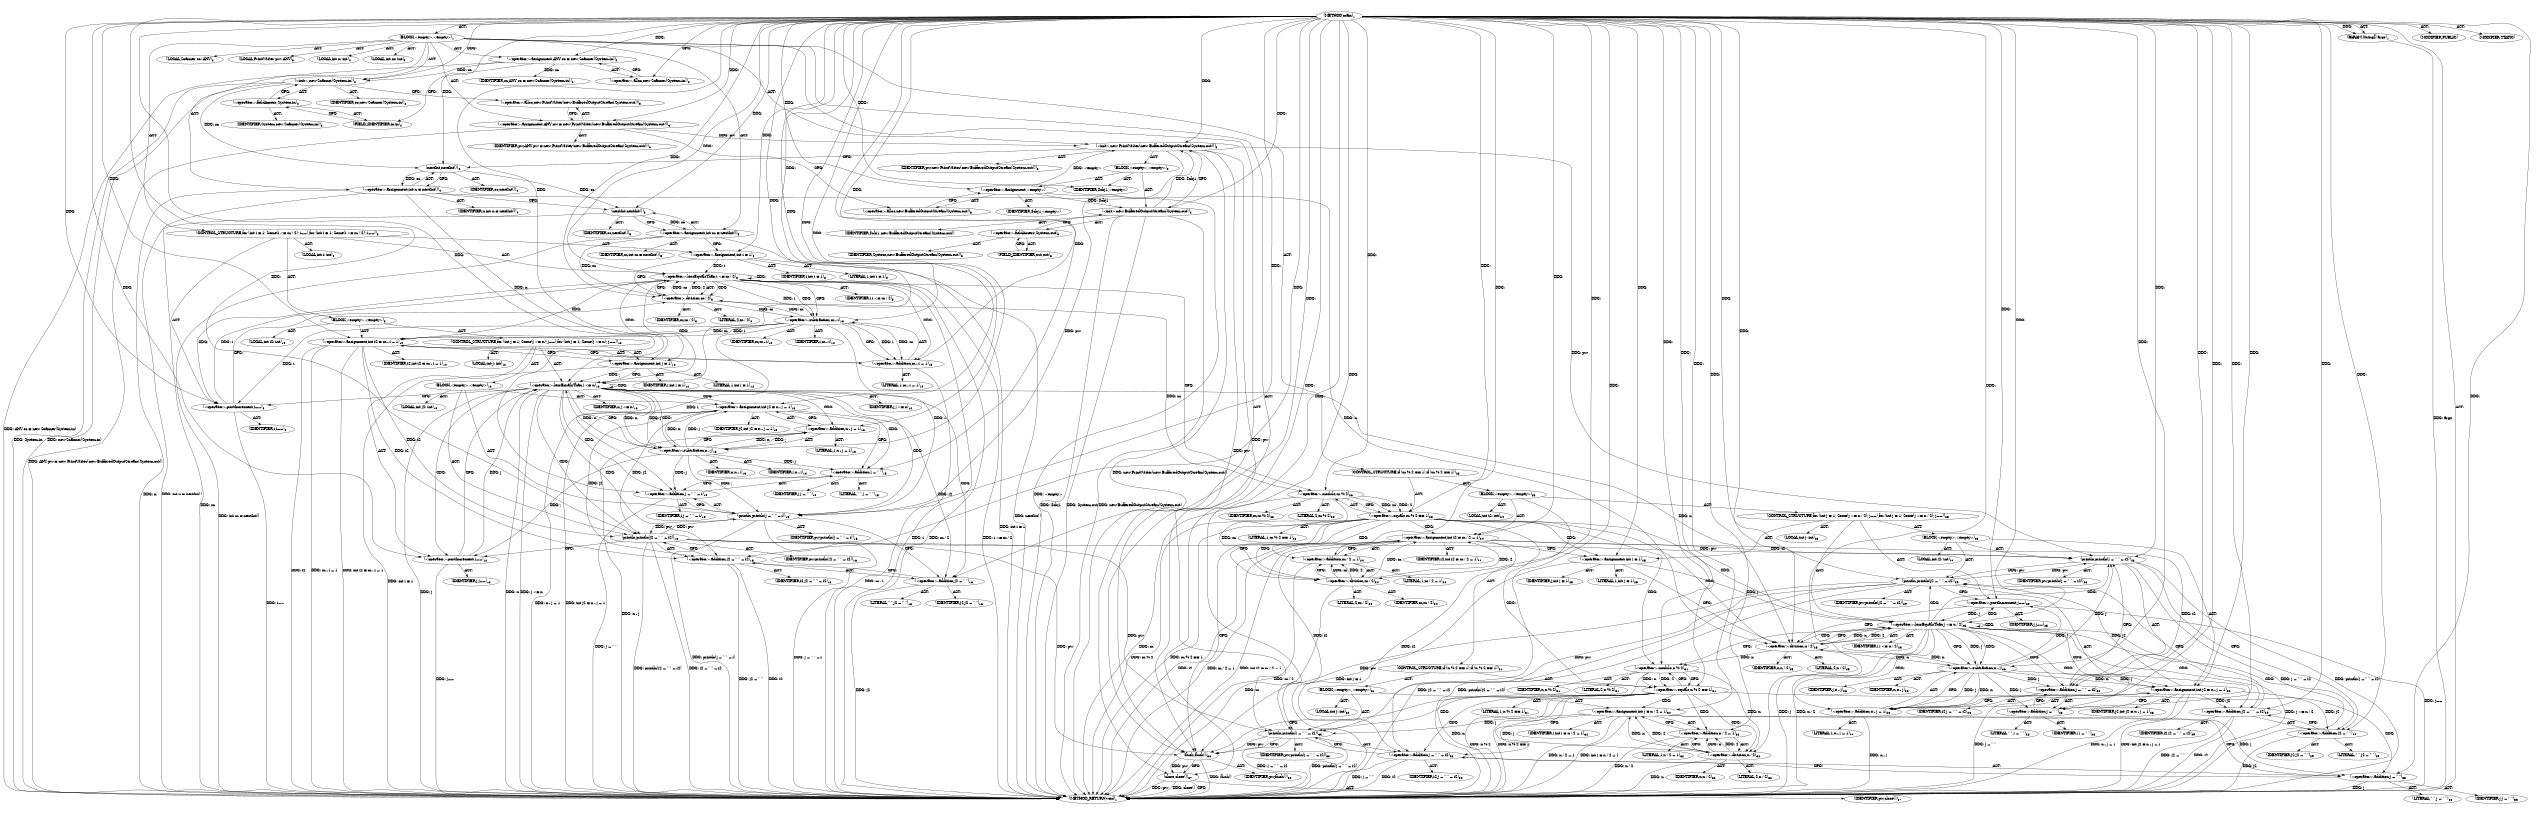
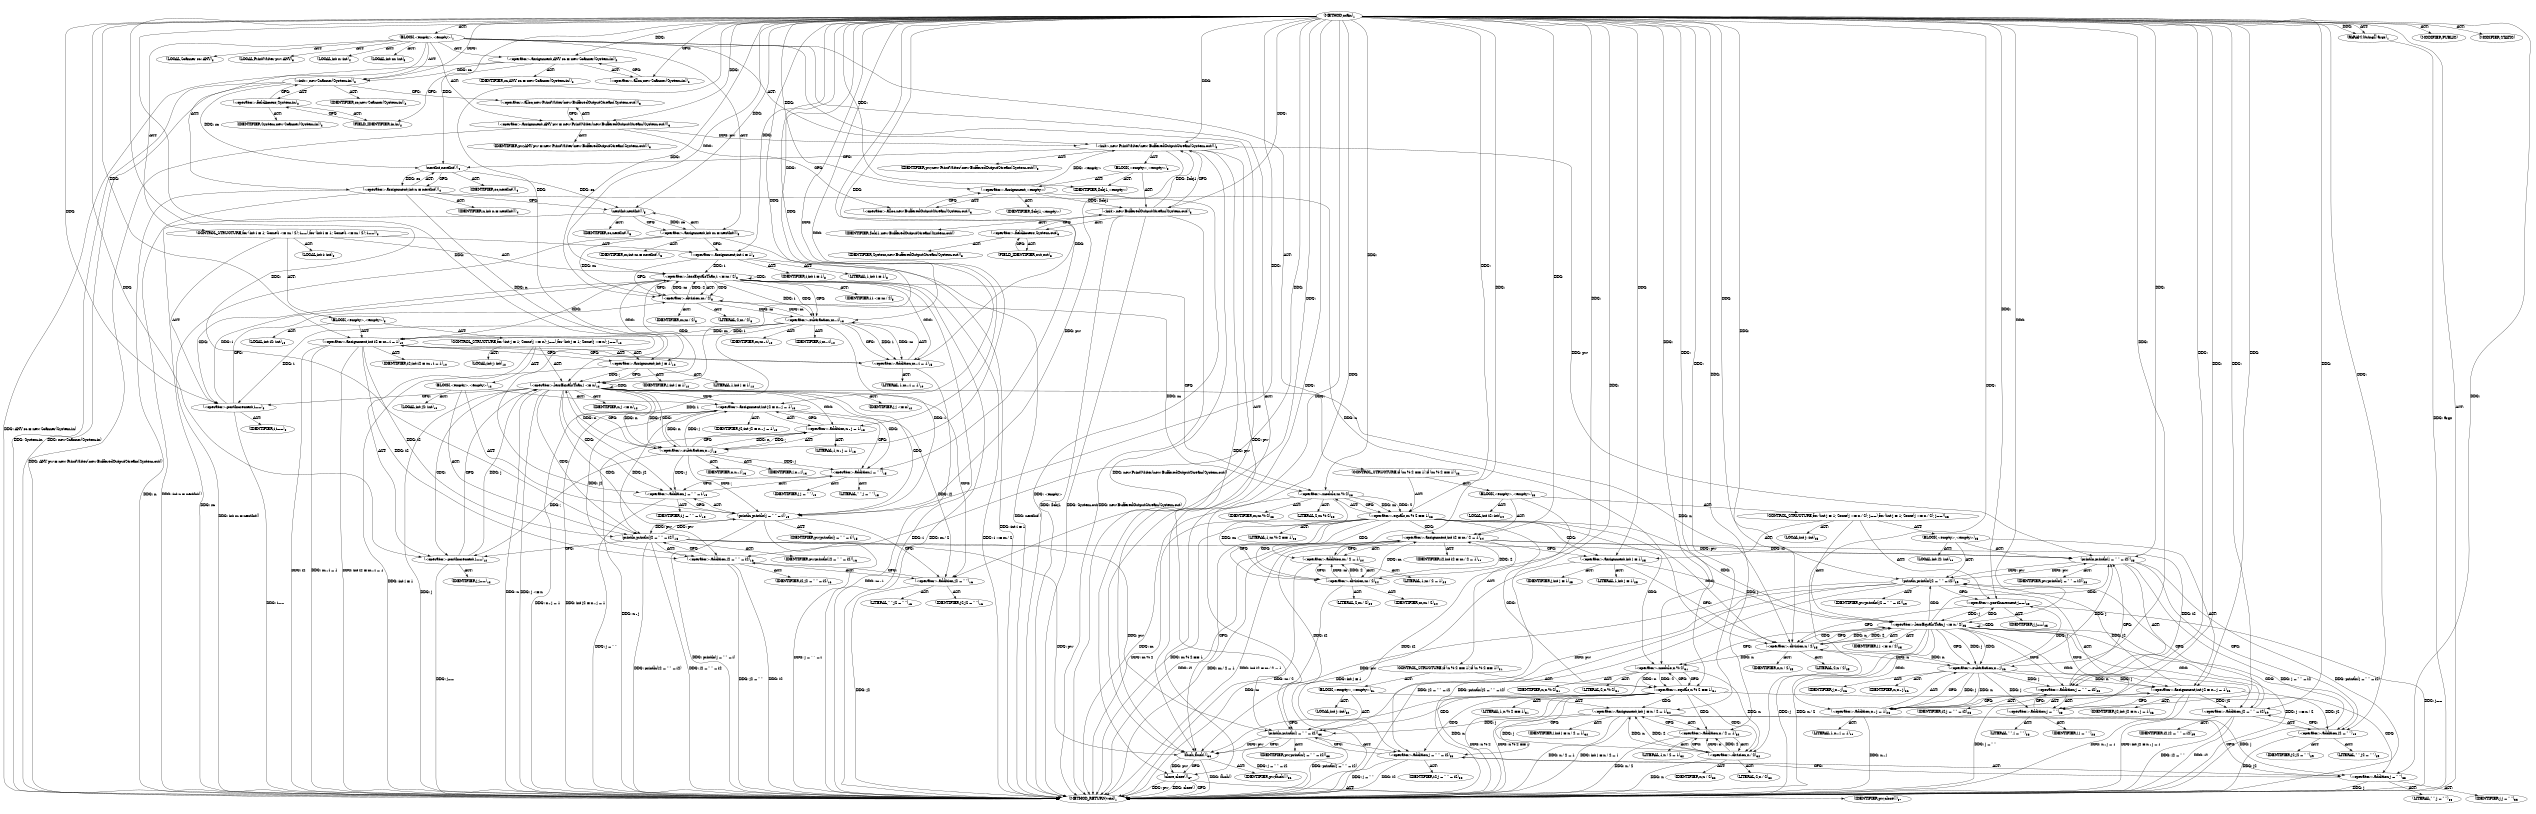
(551, 70) -> (551, 70)
